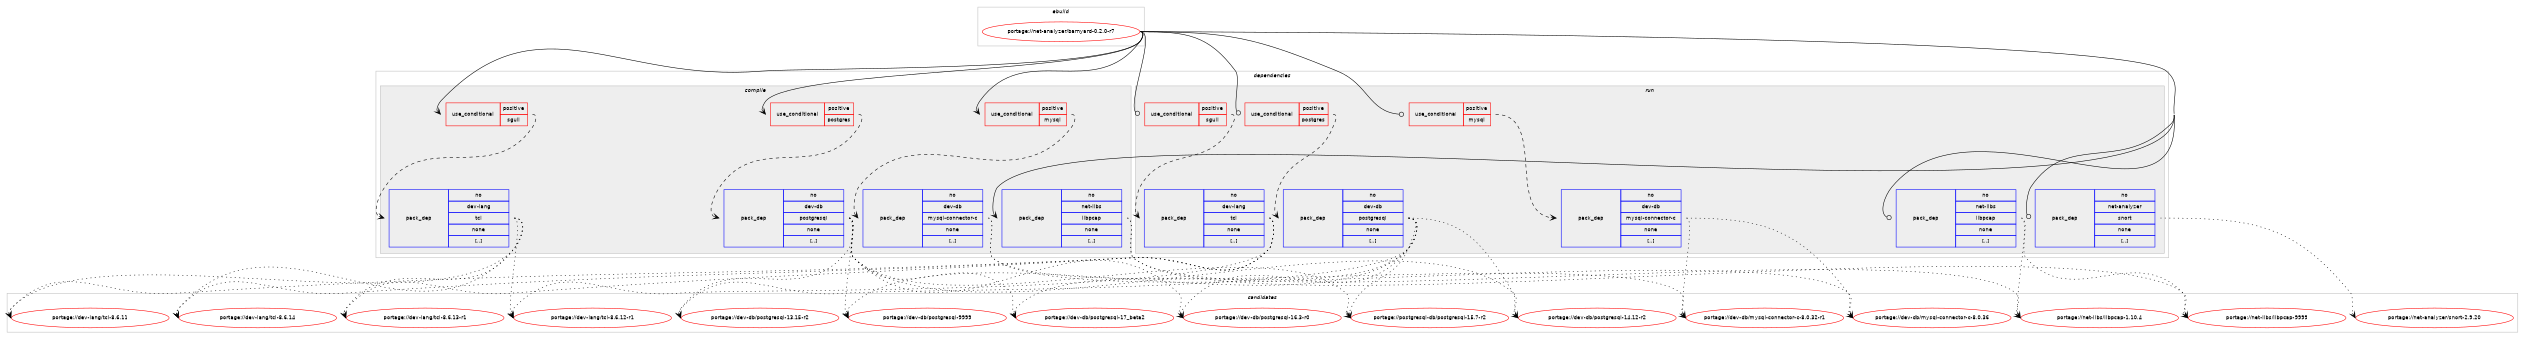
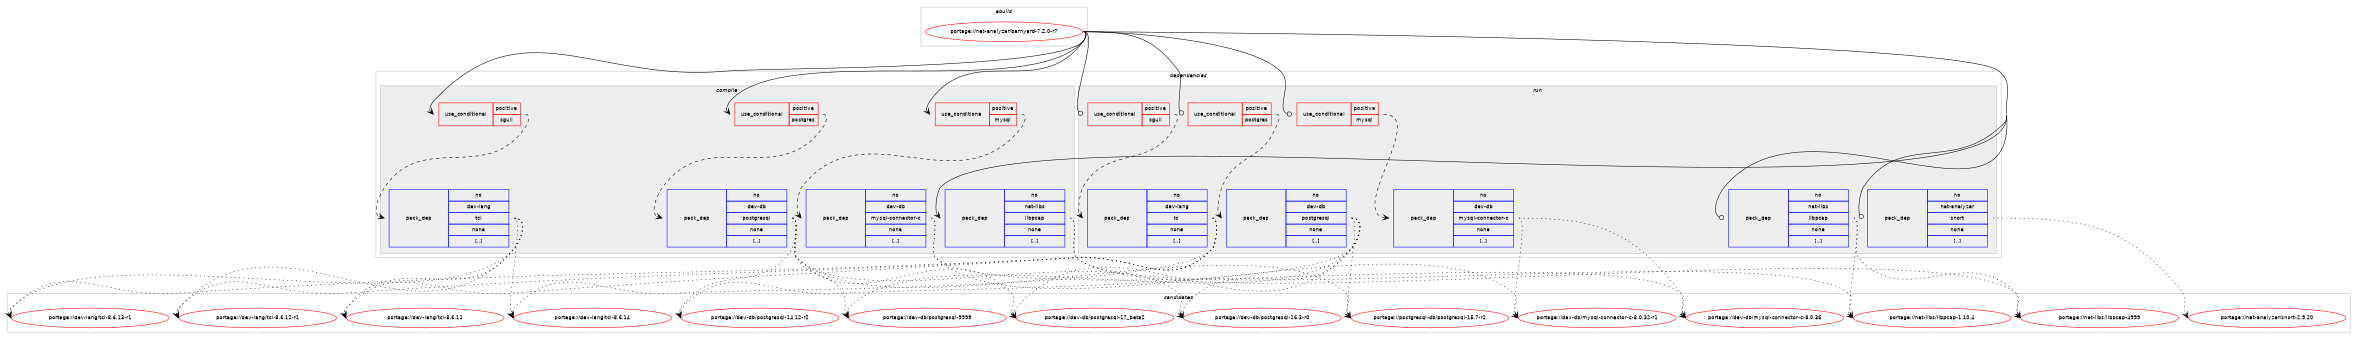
(1061, 32) -> (1004, 32)
(760, 318) -> none
(2267, 318) -> (2100, 318)
